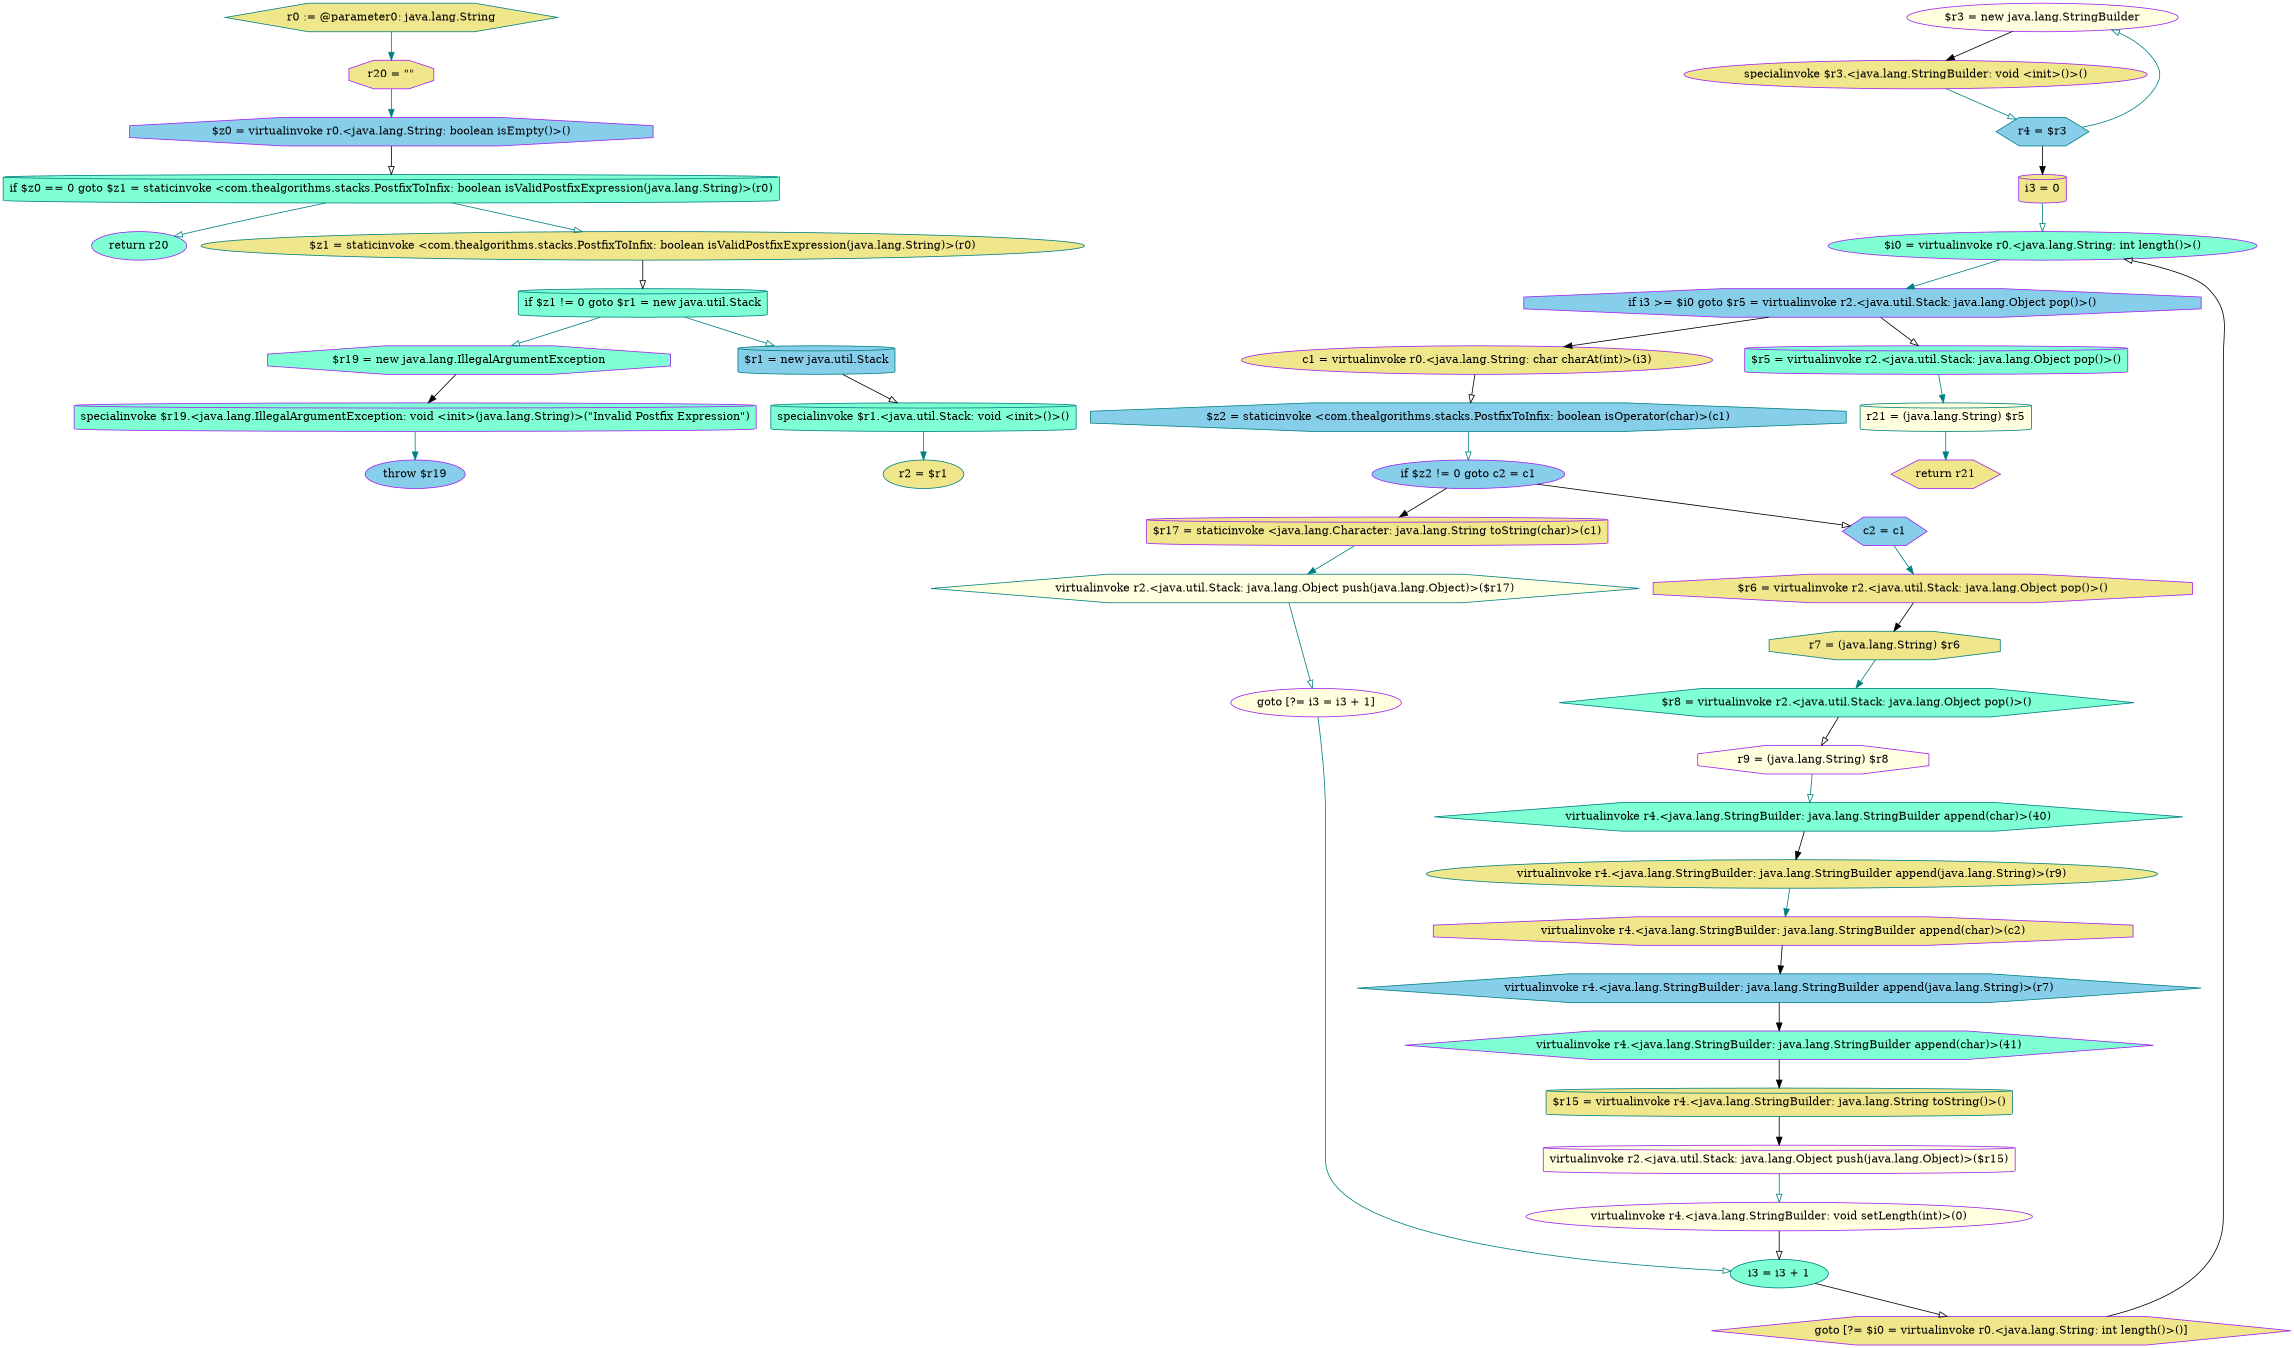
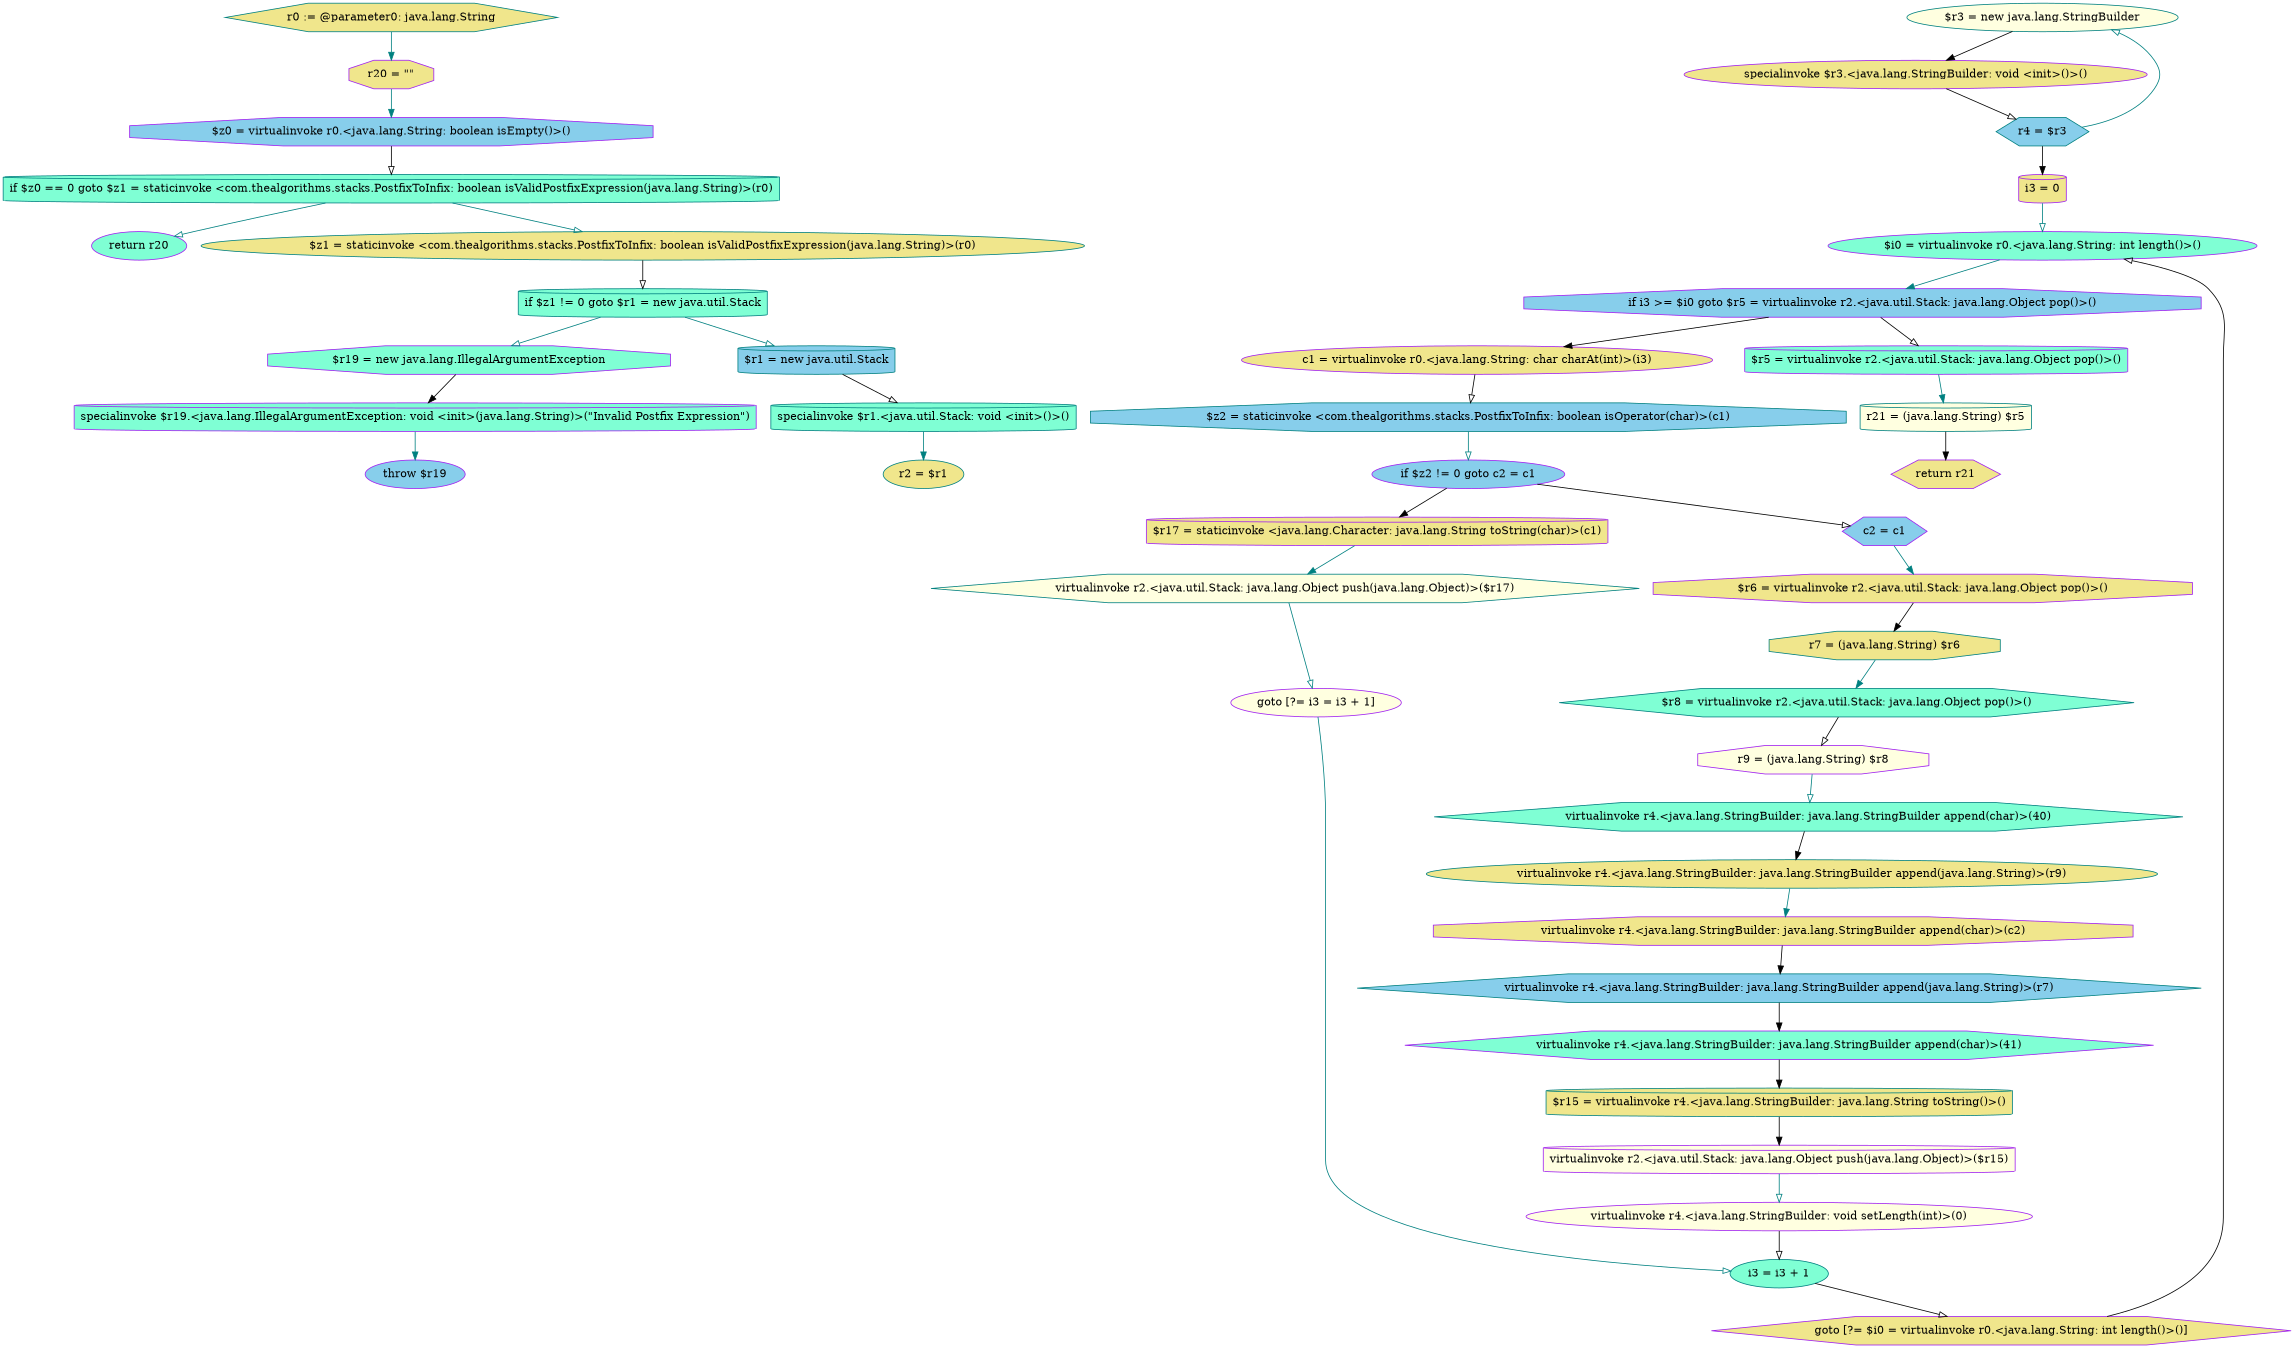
(2043, 17) -> (2043, 17)
(1977, 102) -> (1977, 102)
(1946, 442) -> (1946, 442)
